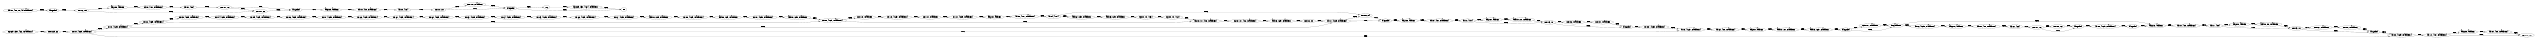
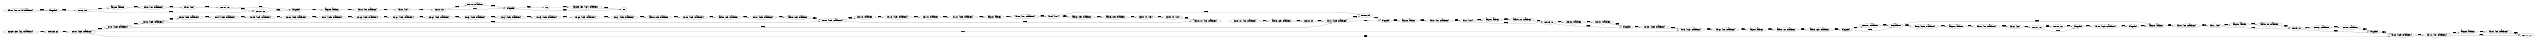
(1225, 21) -> none
